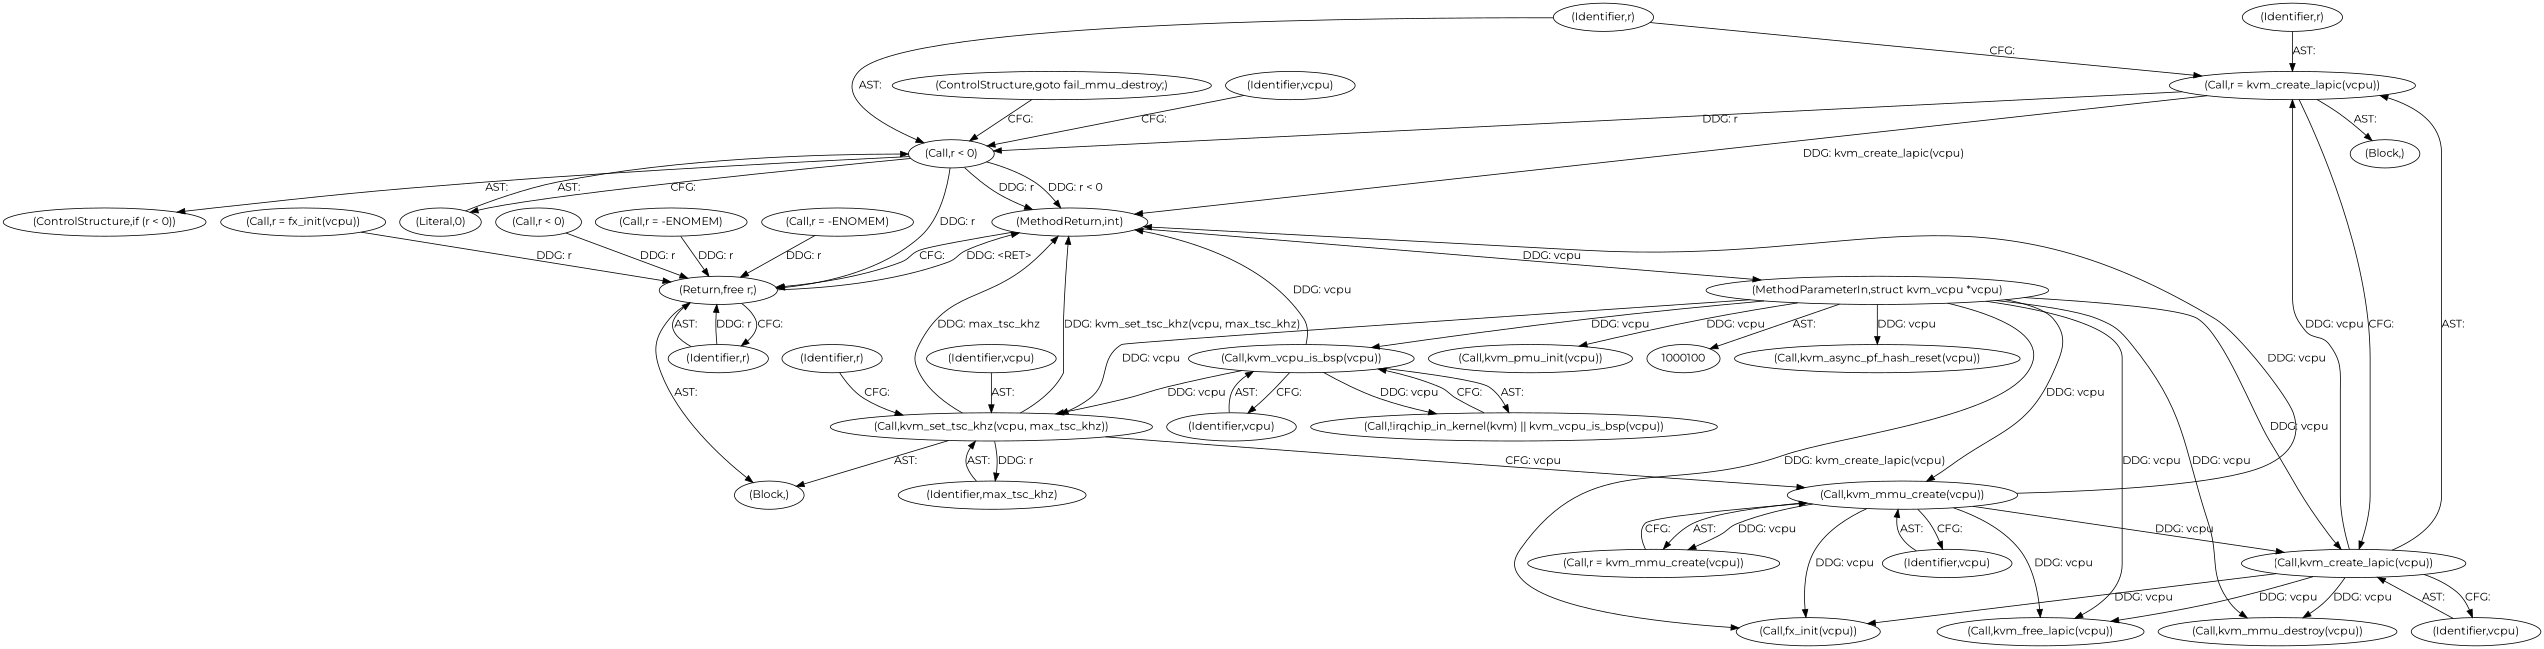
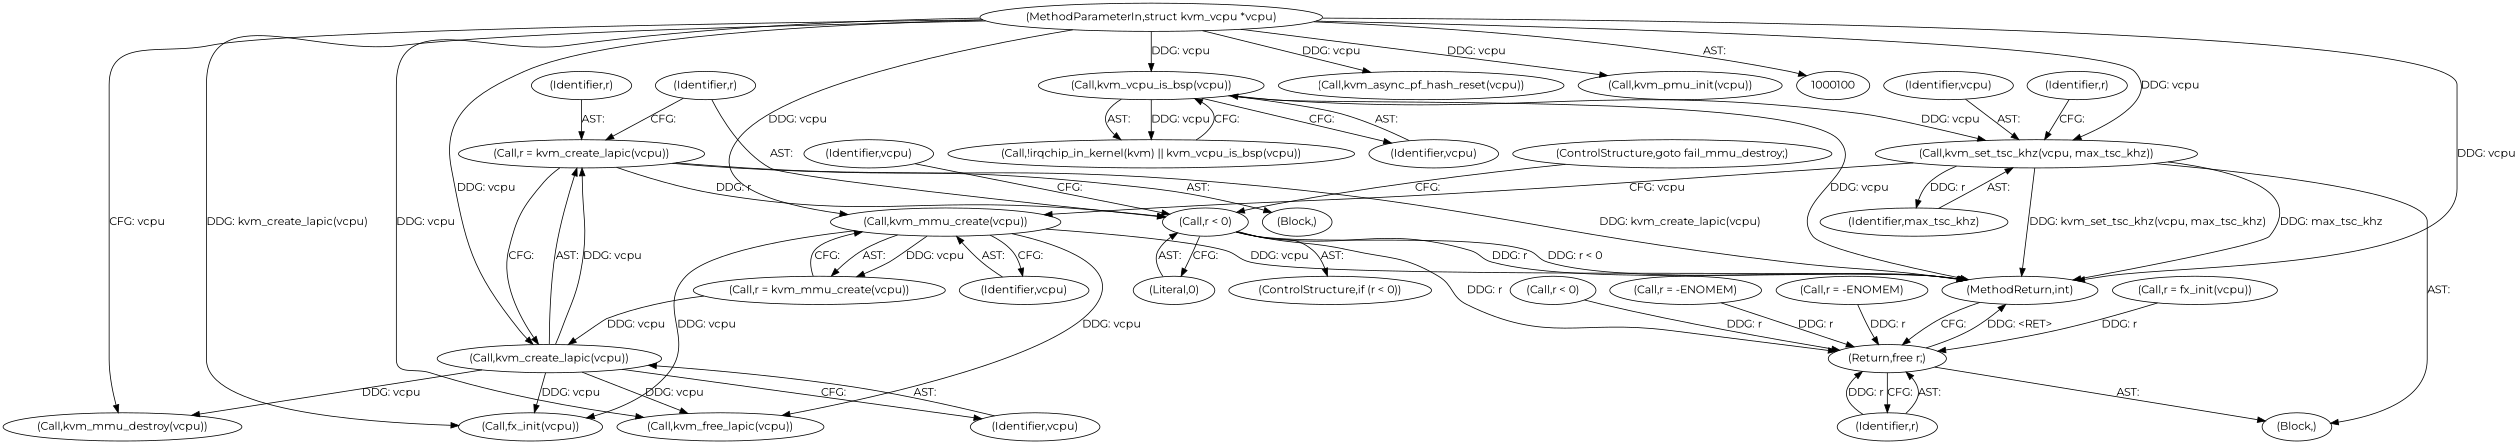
(1446, 254) -> (2144, 37)
(2222, 461) -> (137, 222)
(2117, 528) -> (636, 309)
